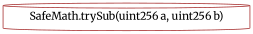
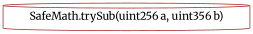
(127, 17) -> (127, 17)
